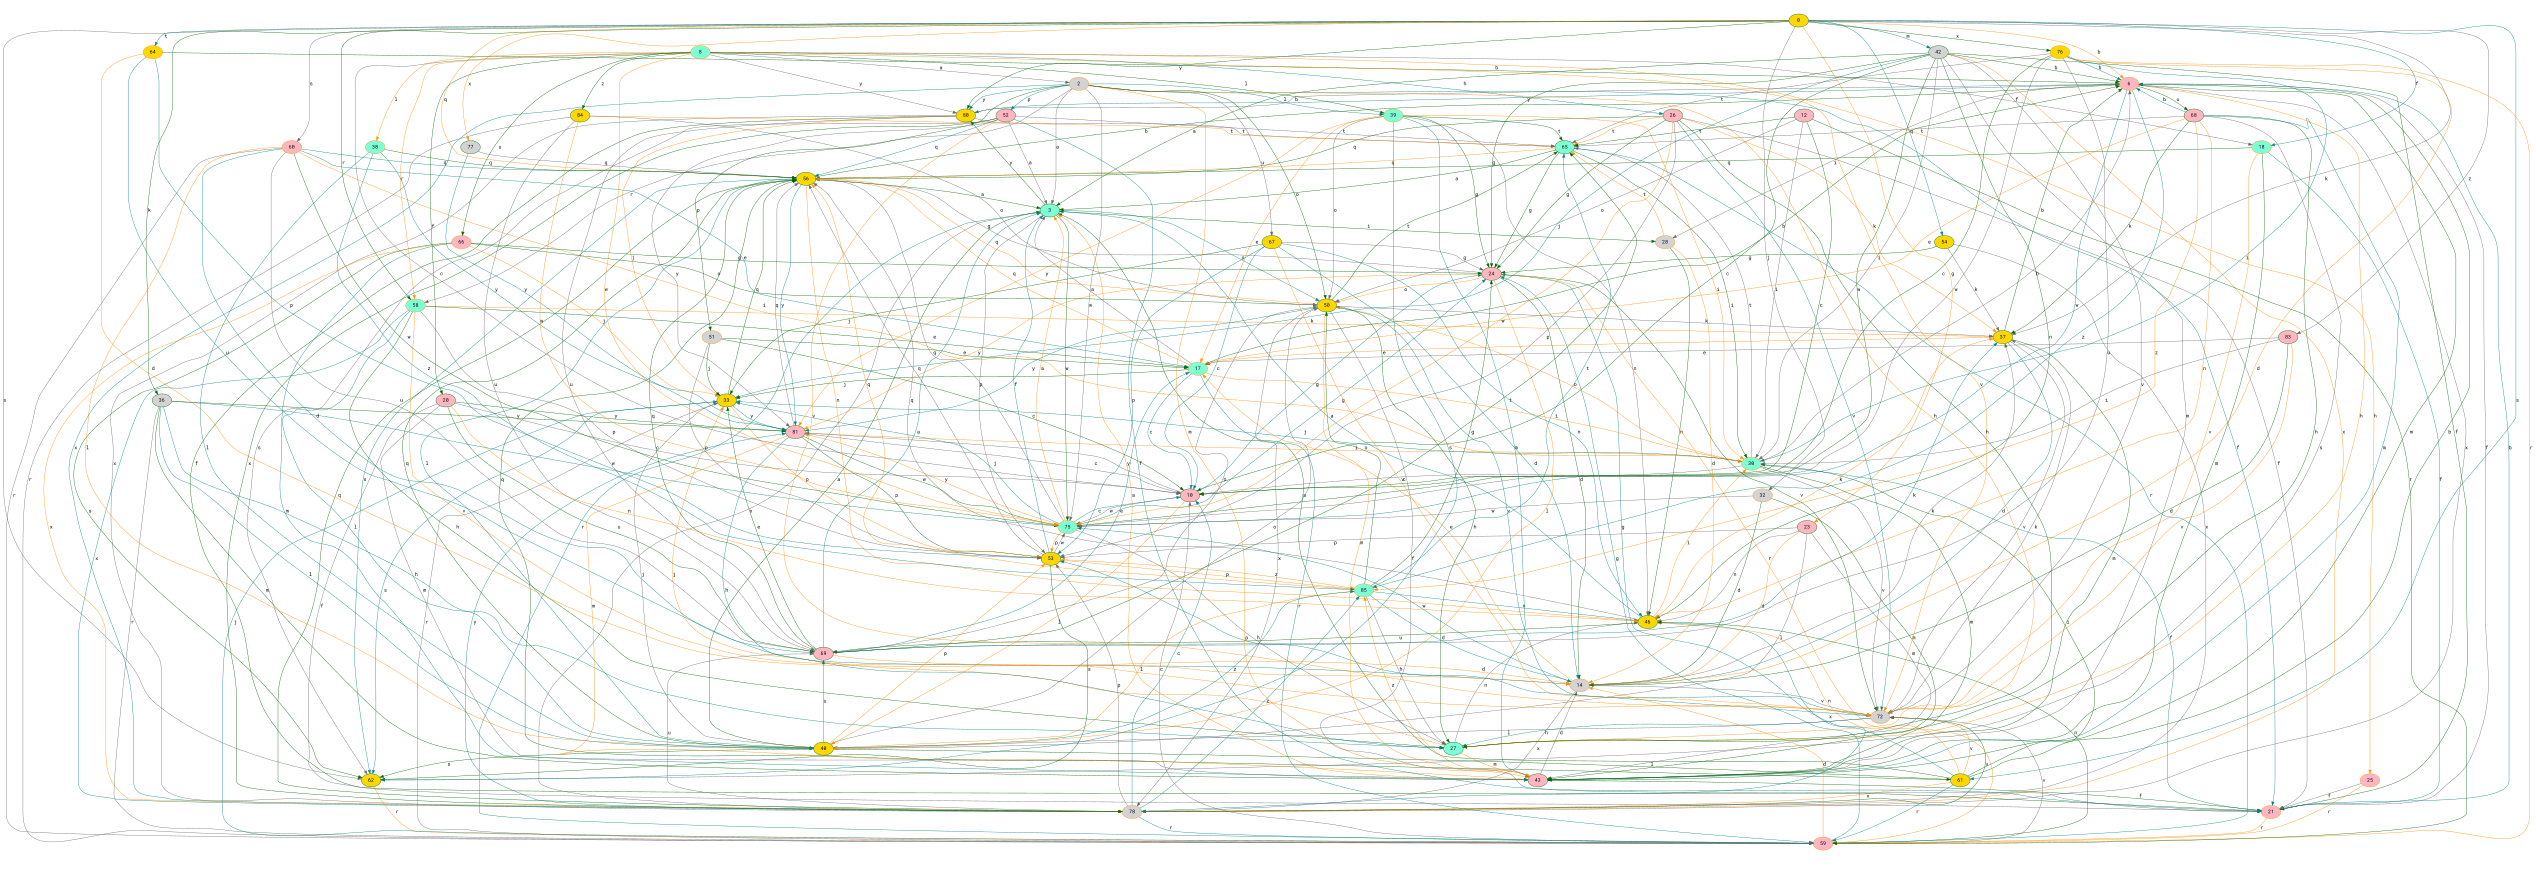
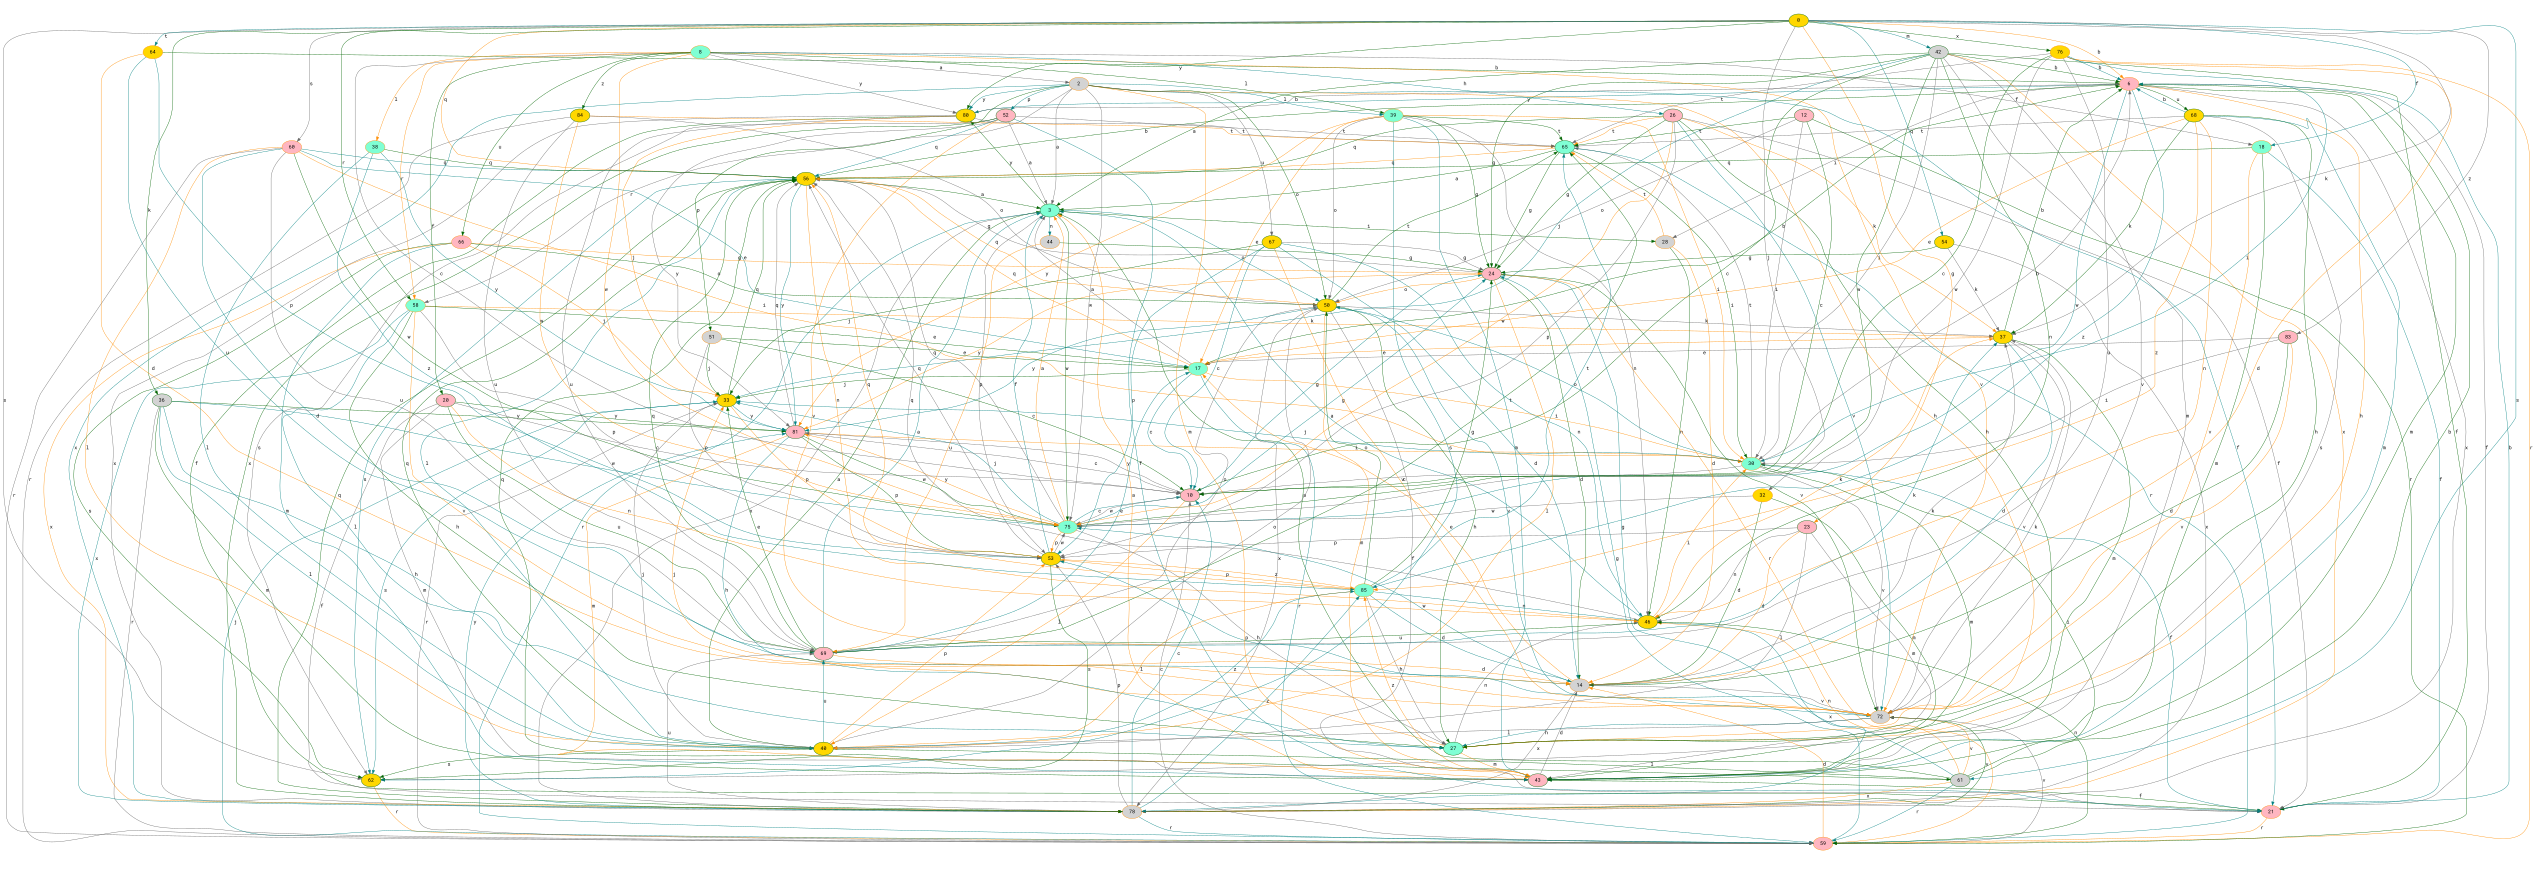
(2194, 115) -> (2194, 115)
(471, 147) -> none
none -> (1050, 242)
(949, 265) -> (949, 265)
(1546, 373) -> (1546, 373)
(1763, 495) -> (1763, 495)
(1960, 780) -> (1960, 780)
(2370, 780) -> none
